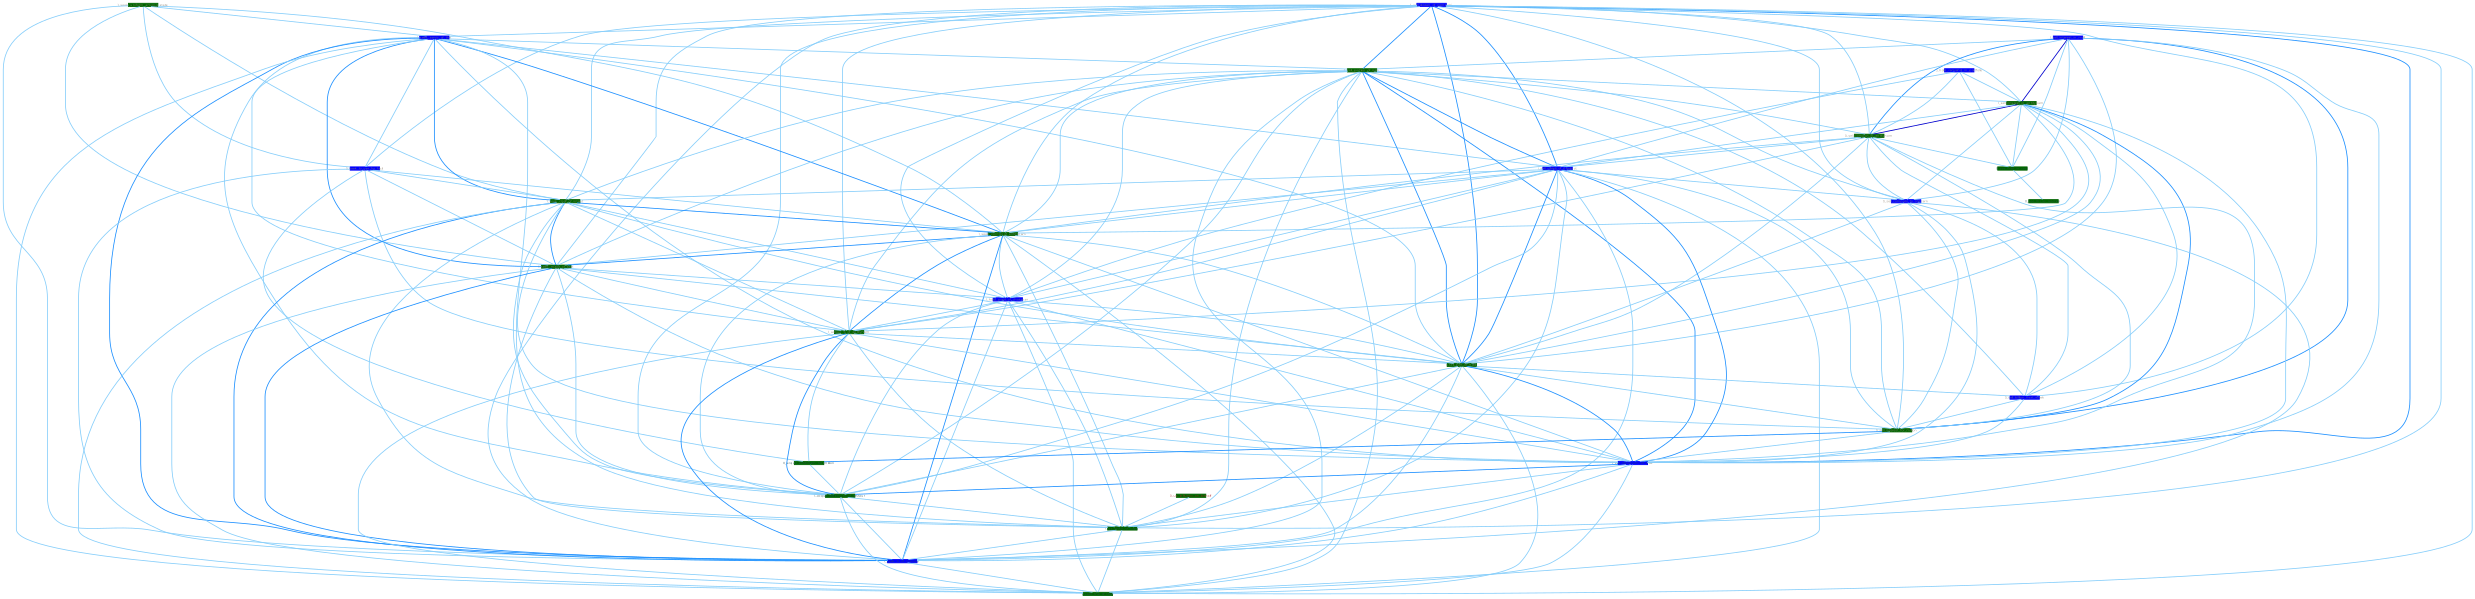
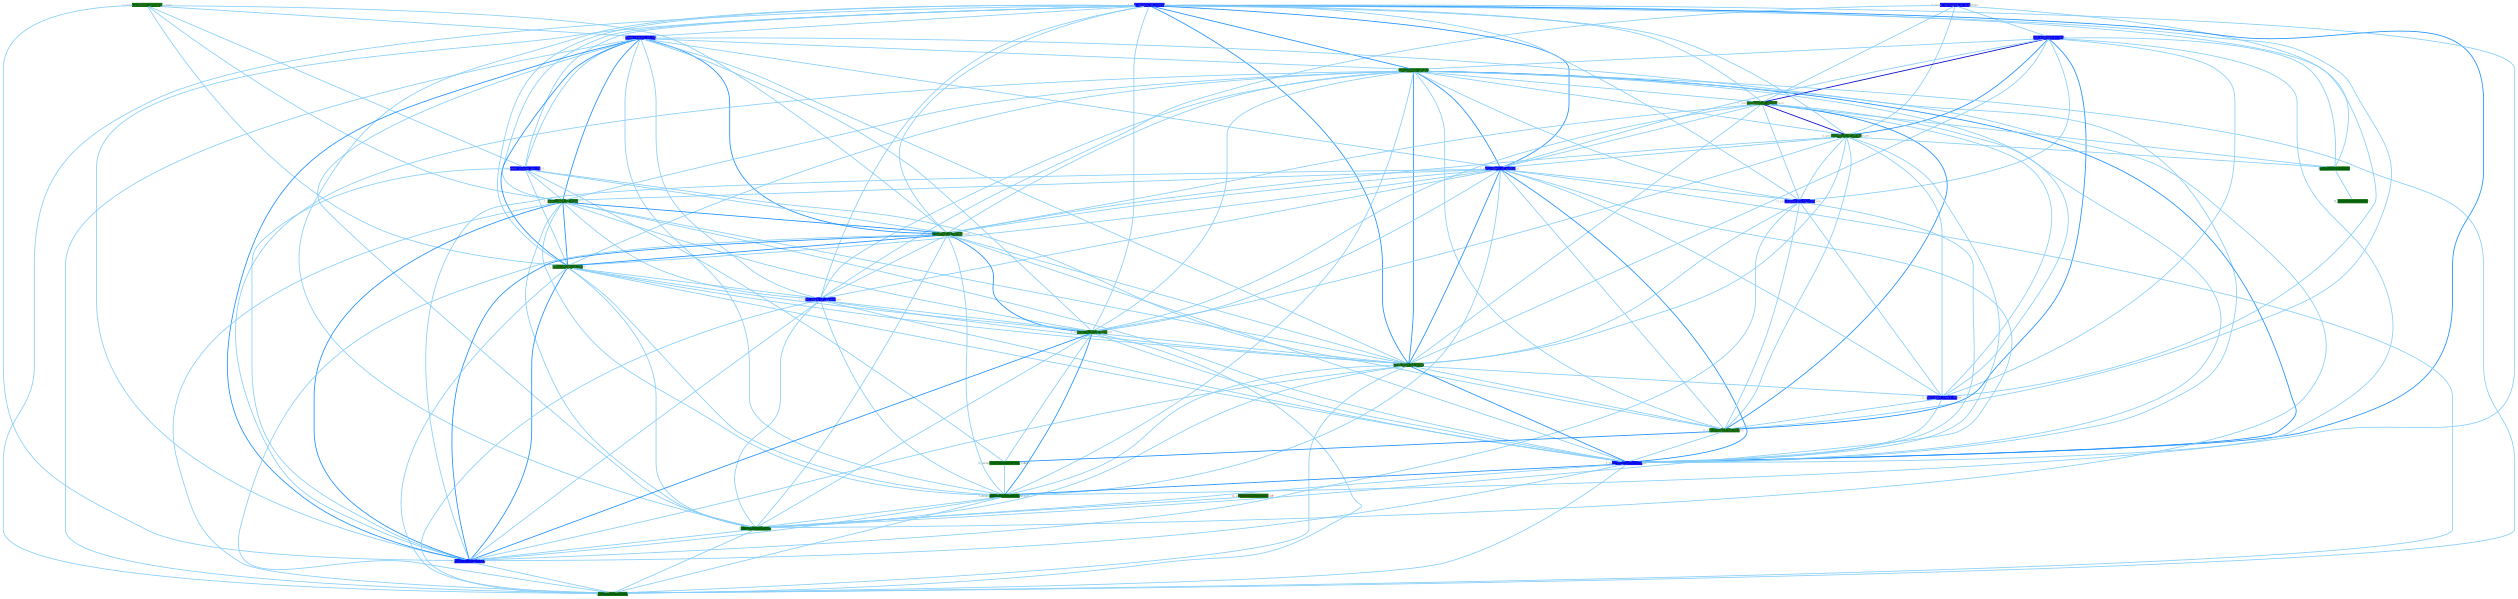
none -> (2002, 21)
none -> (2228, 193)
none -> (676, 205)
none -> (1728, 270)
